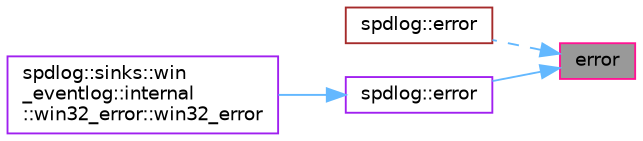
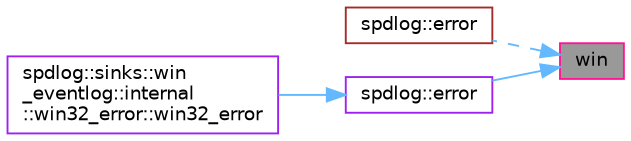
(598, 61) -> (592, 61)
